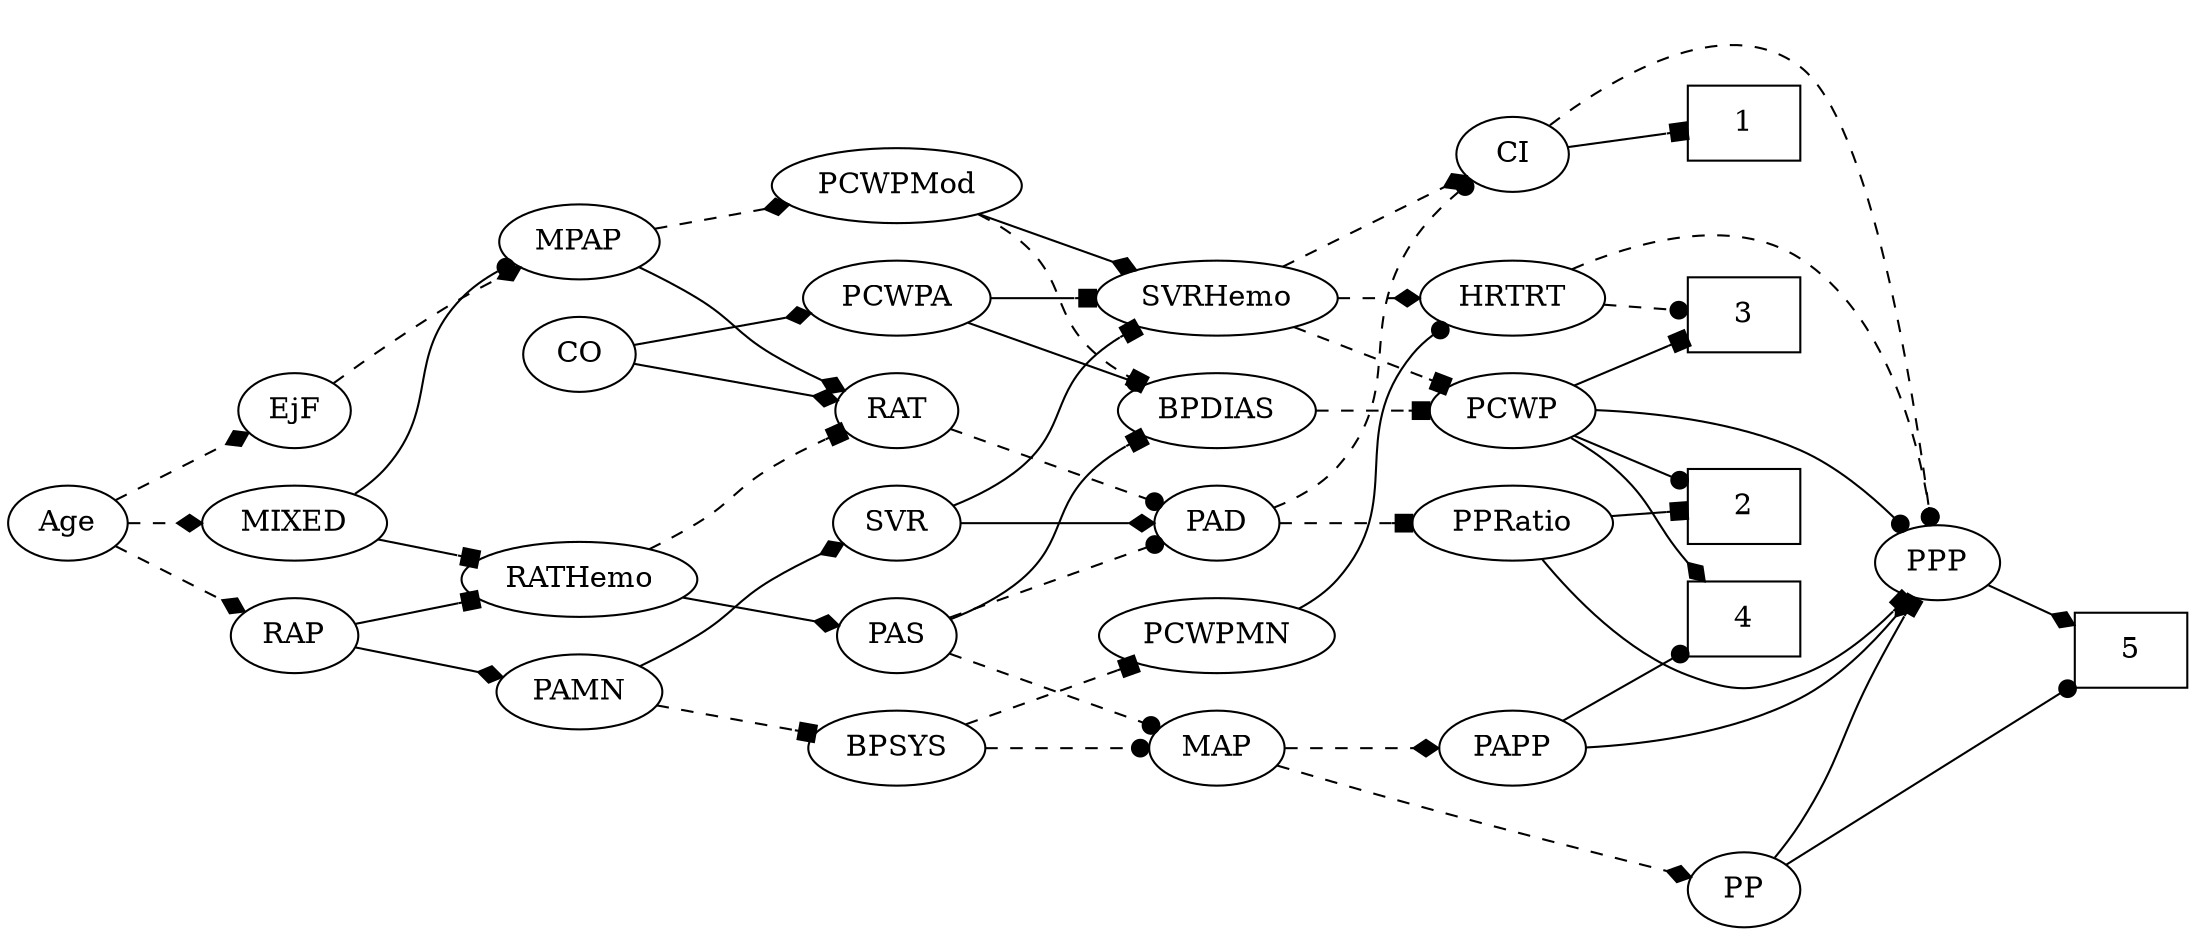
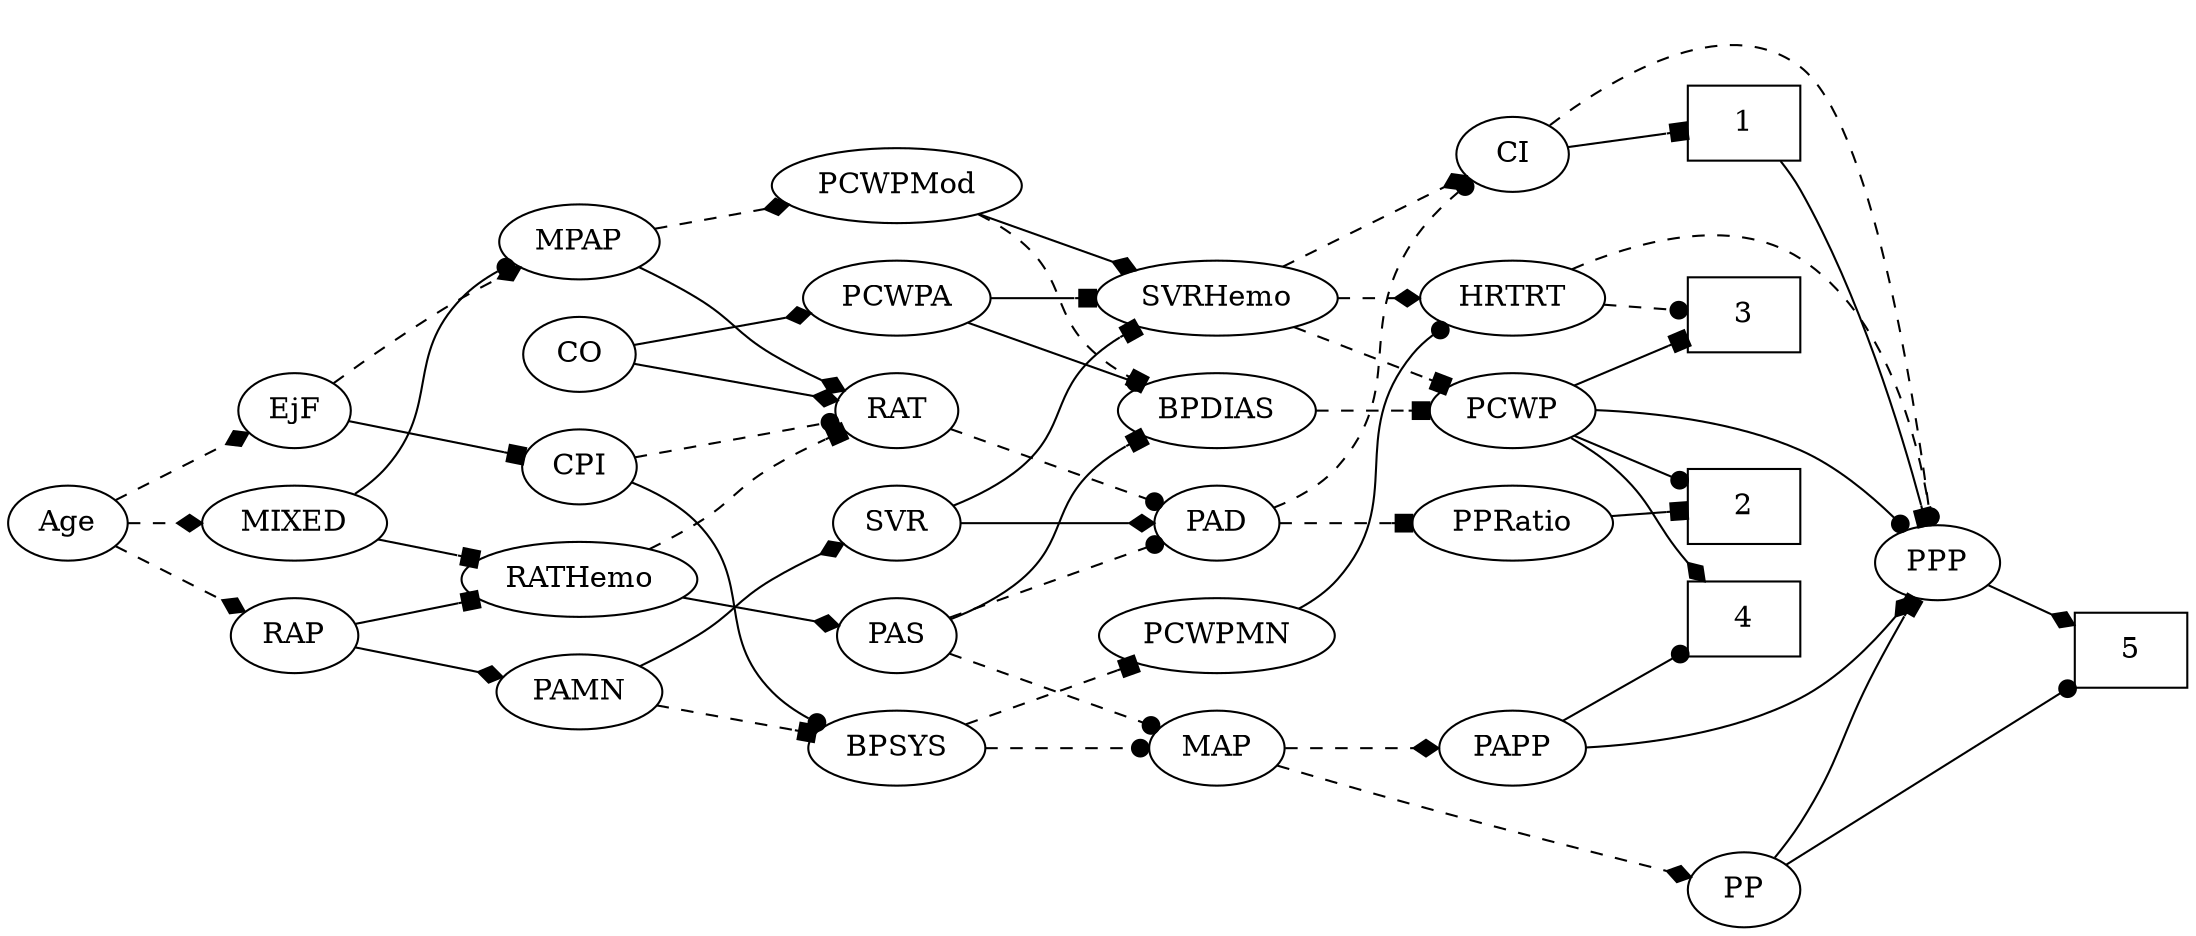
none -> (579, 467)
(1708, 682) -> (1843, 276)
